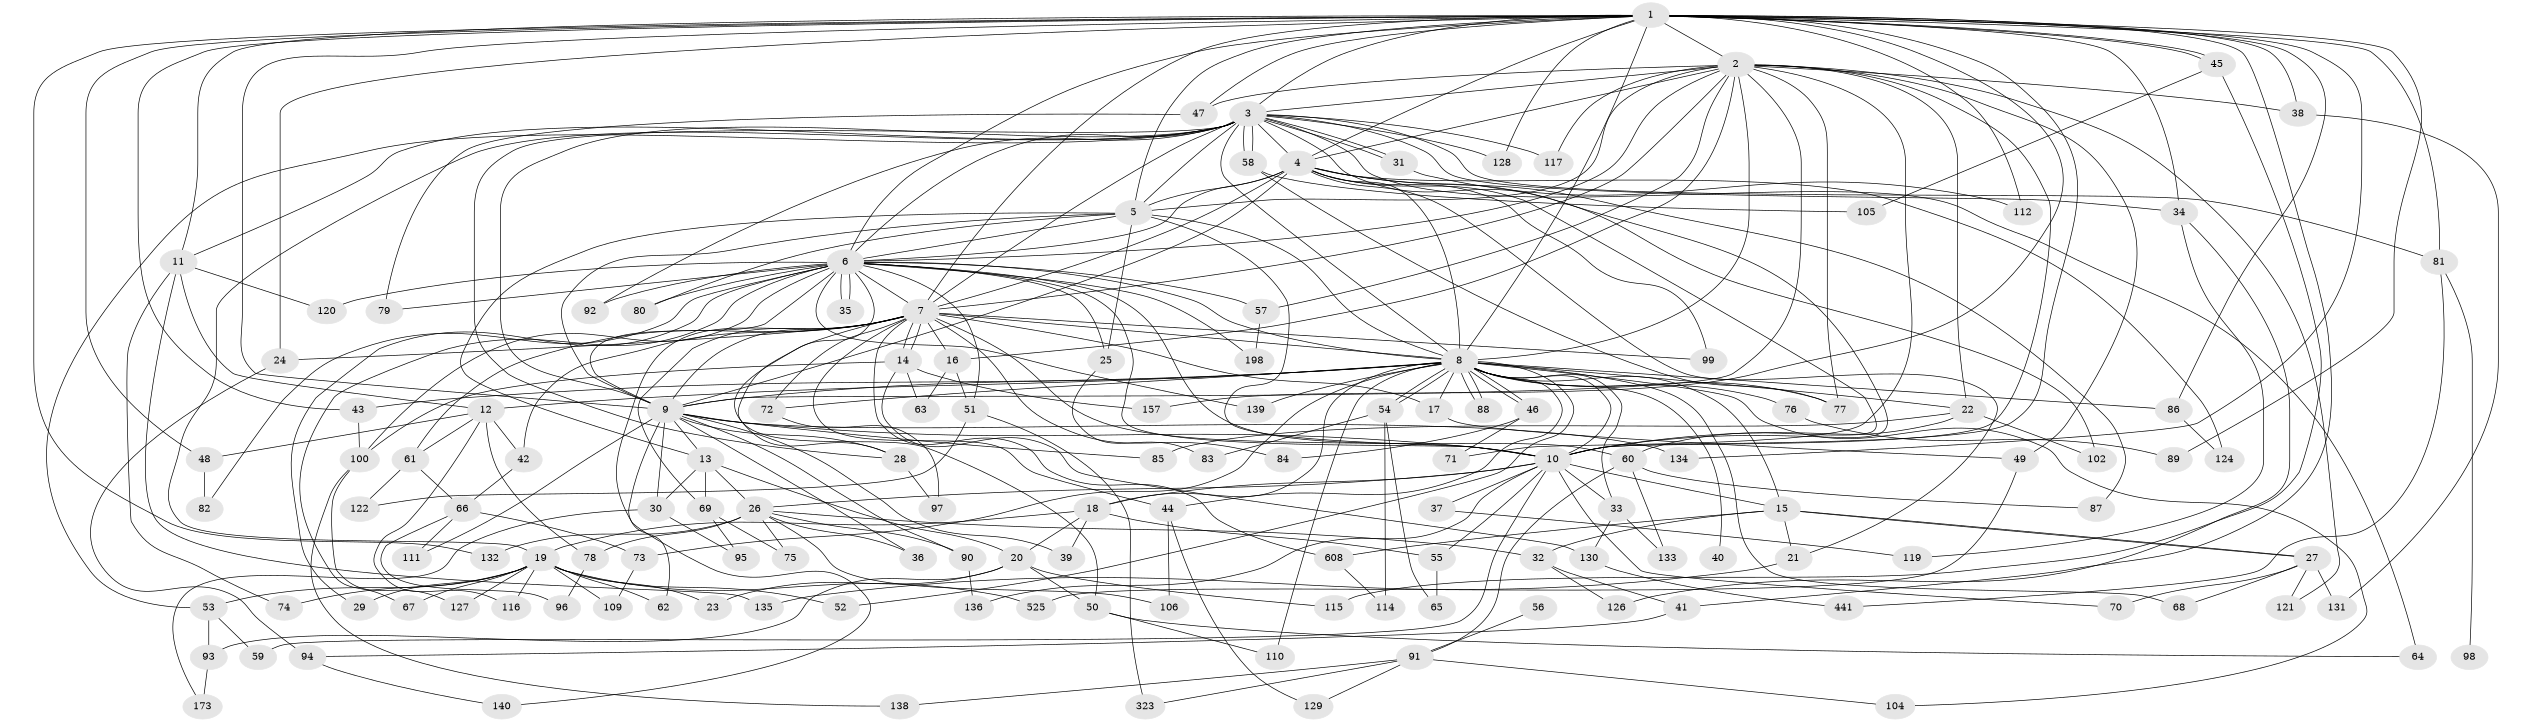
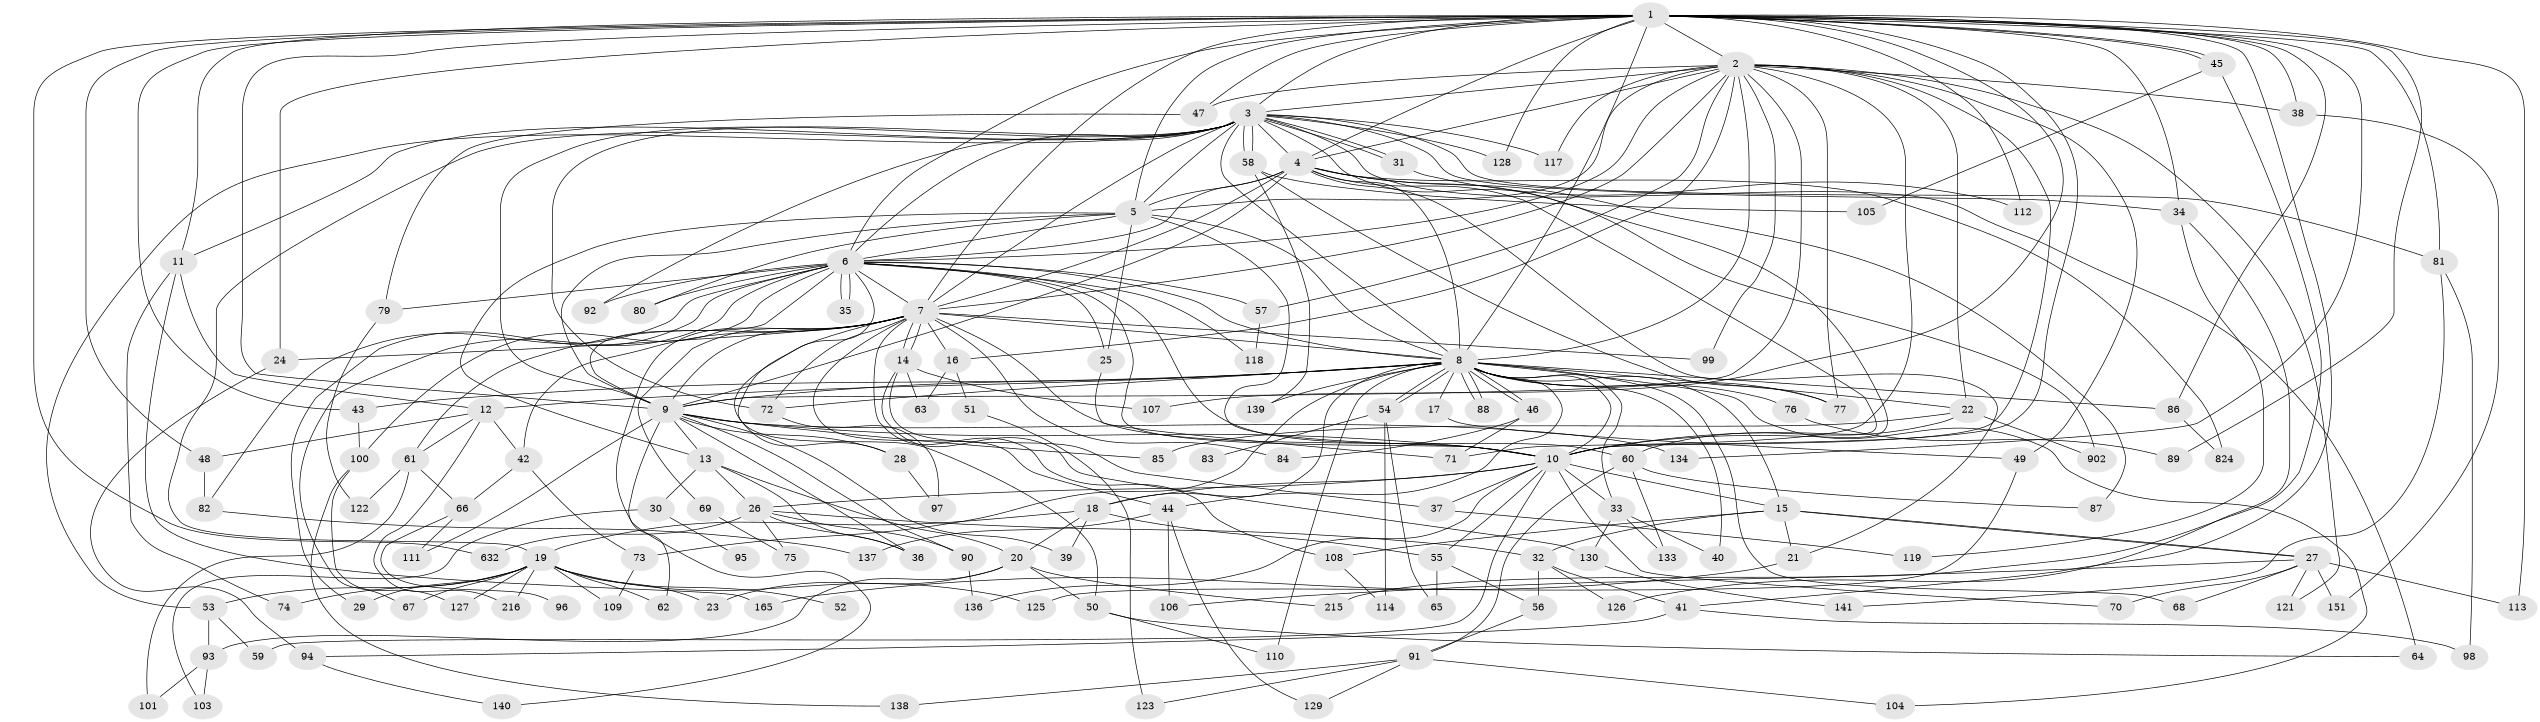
(523, 149) -> (639, 140)
(1529, 224) -> (1775, 217)
(946, 299) -> none
(327, 311) -> none
(989, 351) -> (1307, 292)
(1179, 361) -> none
(1254, 361) -> (1254, 361)
(620, 375) -> (1128, 470)
(1152, 410) -> (1152, 410)
(1075, 419) -> (1242, 440)
(662, 452) -> none
(2097, 460) -> (2097, 460)
(2225, 460) -> (2225, 460)
(706, 484) -> (784, 500)
(700, 492) -> (329, 417)
(1287, 526) -> none
(557, 529) -> (571, 511)
(723, 534) -> none
none -> (1671, 535)
(490, 558) -> (490, 558)
(590, 558) -> none
none -> (867, 558)
(1334, 558) -> (1334, 558)
none -> (1475, 577)
none -> (1538, 583)
(1011, 590) -> (2017, 571)
(511, 608) -> (511, 608)
(764, 608) -> (764, 608)
(1036, 608) -> (1036, 608)
(1334, 608) -> (1334, 608)
(1844, 608) -> (1844, 608)
(2337, 608) -> (2337, 608)
none -> (2518, 608)
none -> (2078, 624)
none -> (148, 707)
(203, 707) -> (203, 707)
(1145, 707) -> (1145, 707)
